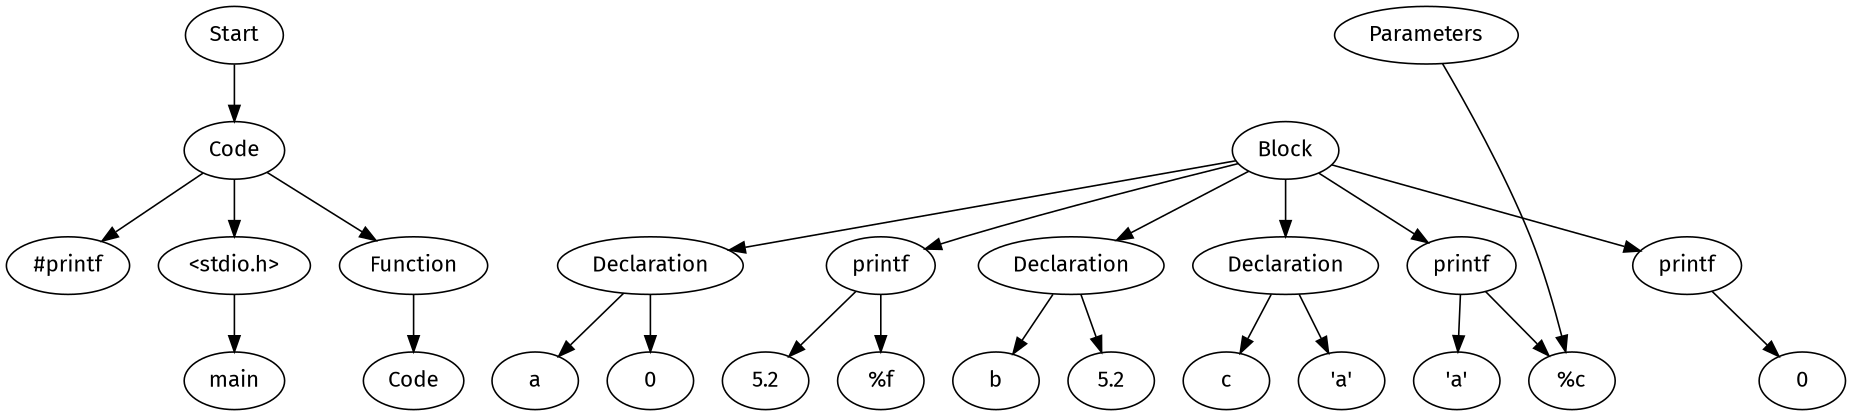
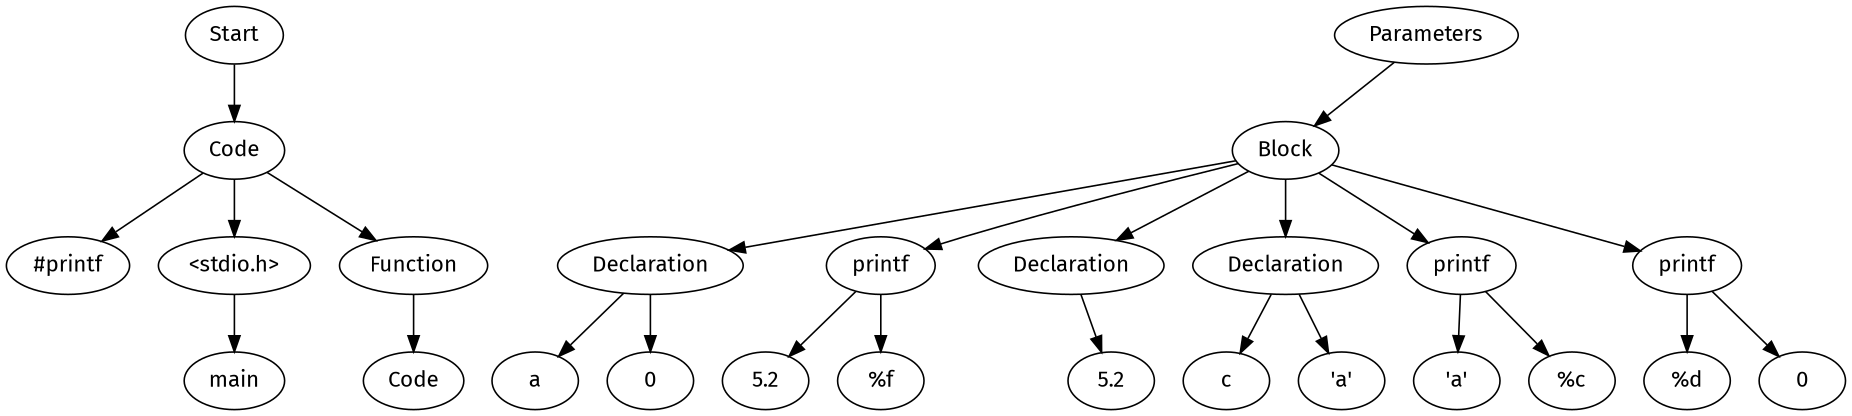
(1512, 196) -> (1361, 89)
(996, 381) -> none
none -> (1687, 381)
